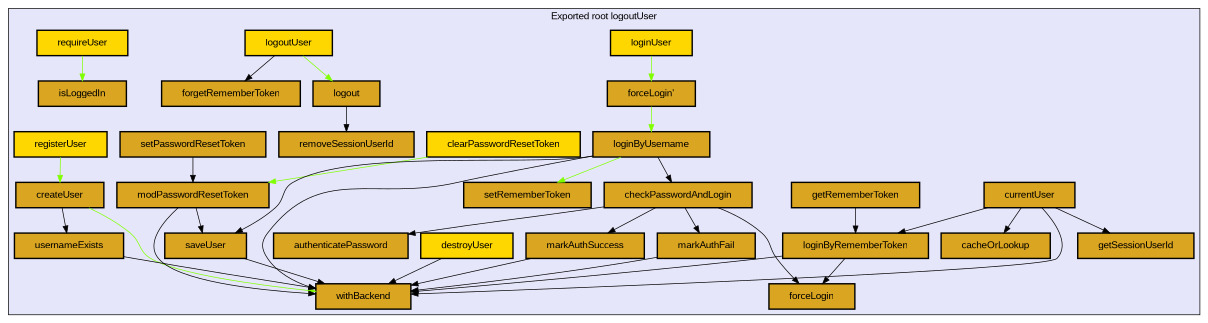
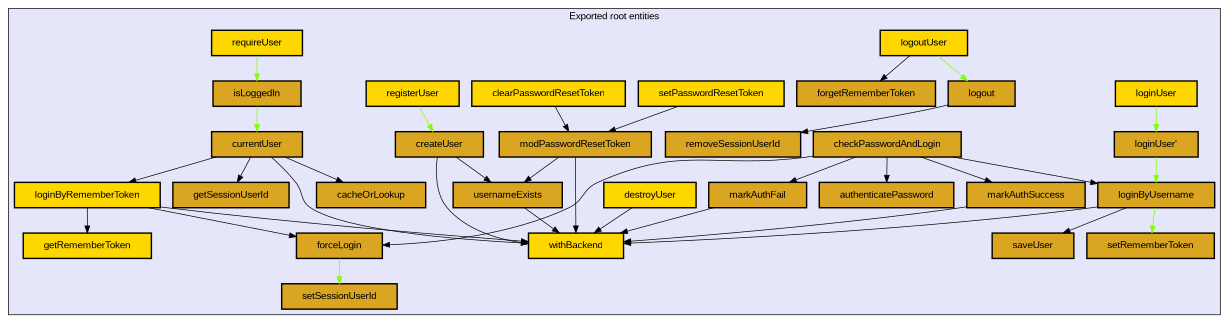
(604, 17) -> (614, 17)
(651, 94) -> (1156, 144)
none -> (257, 116)
(193, 144) -> (711, 94)
(663, 167) -> (1022, 170)
(352, 169) -> (560, 116)
(856, 195) -> (87, 246)
(198, 217) -> (544, 168)
(856, 217) -> (87, 217)
(856, 246) -> (87, 195)
(288, 272) -> none
(206, 275) -> (458, 218)
none -> (339, 296)
(363, 296) -> (576, 246)
